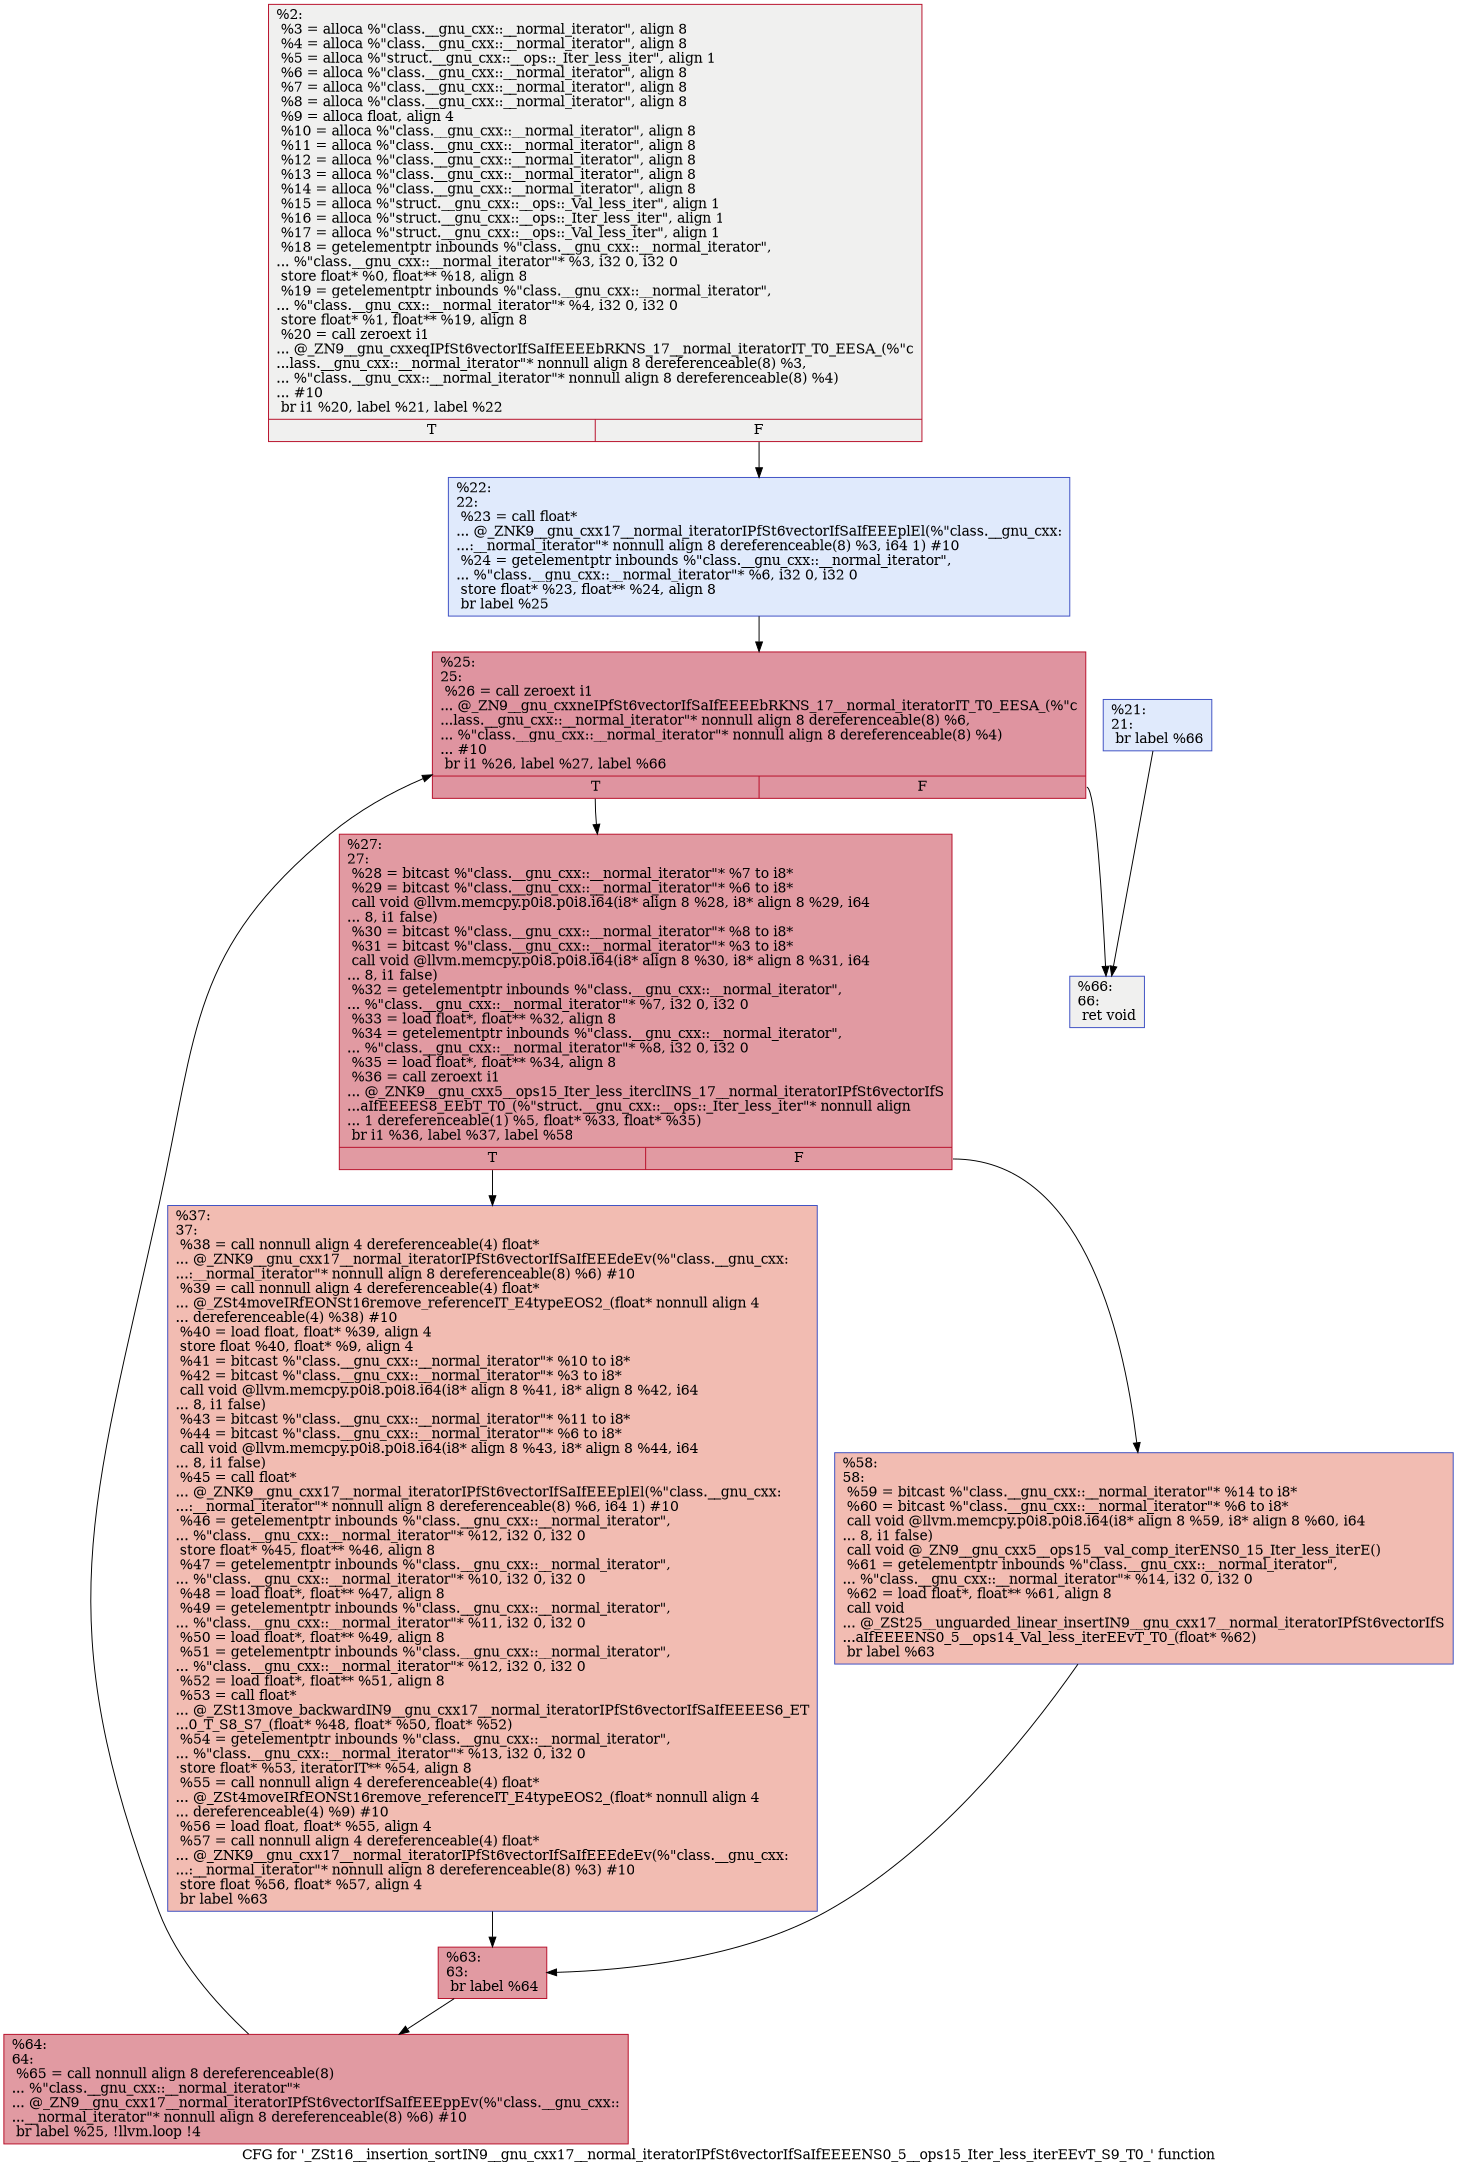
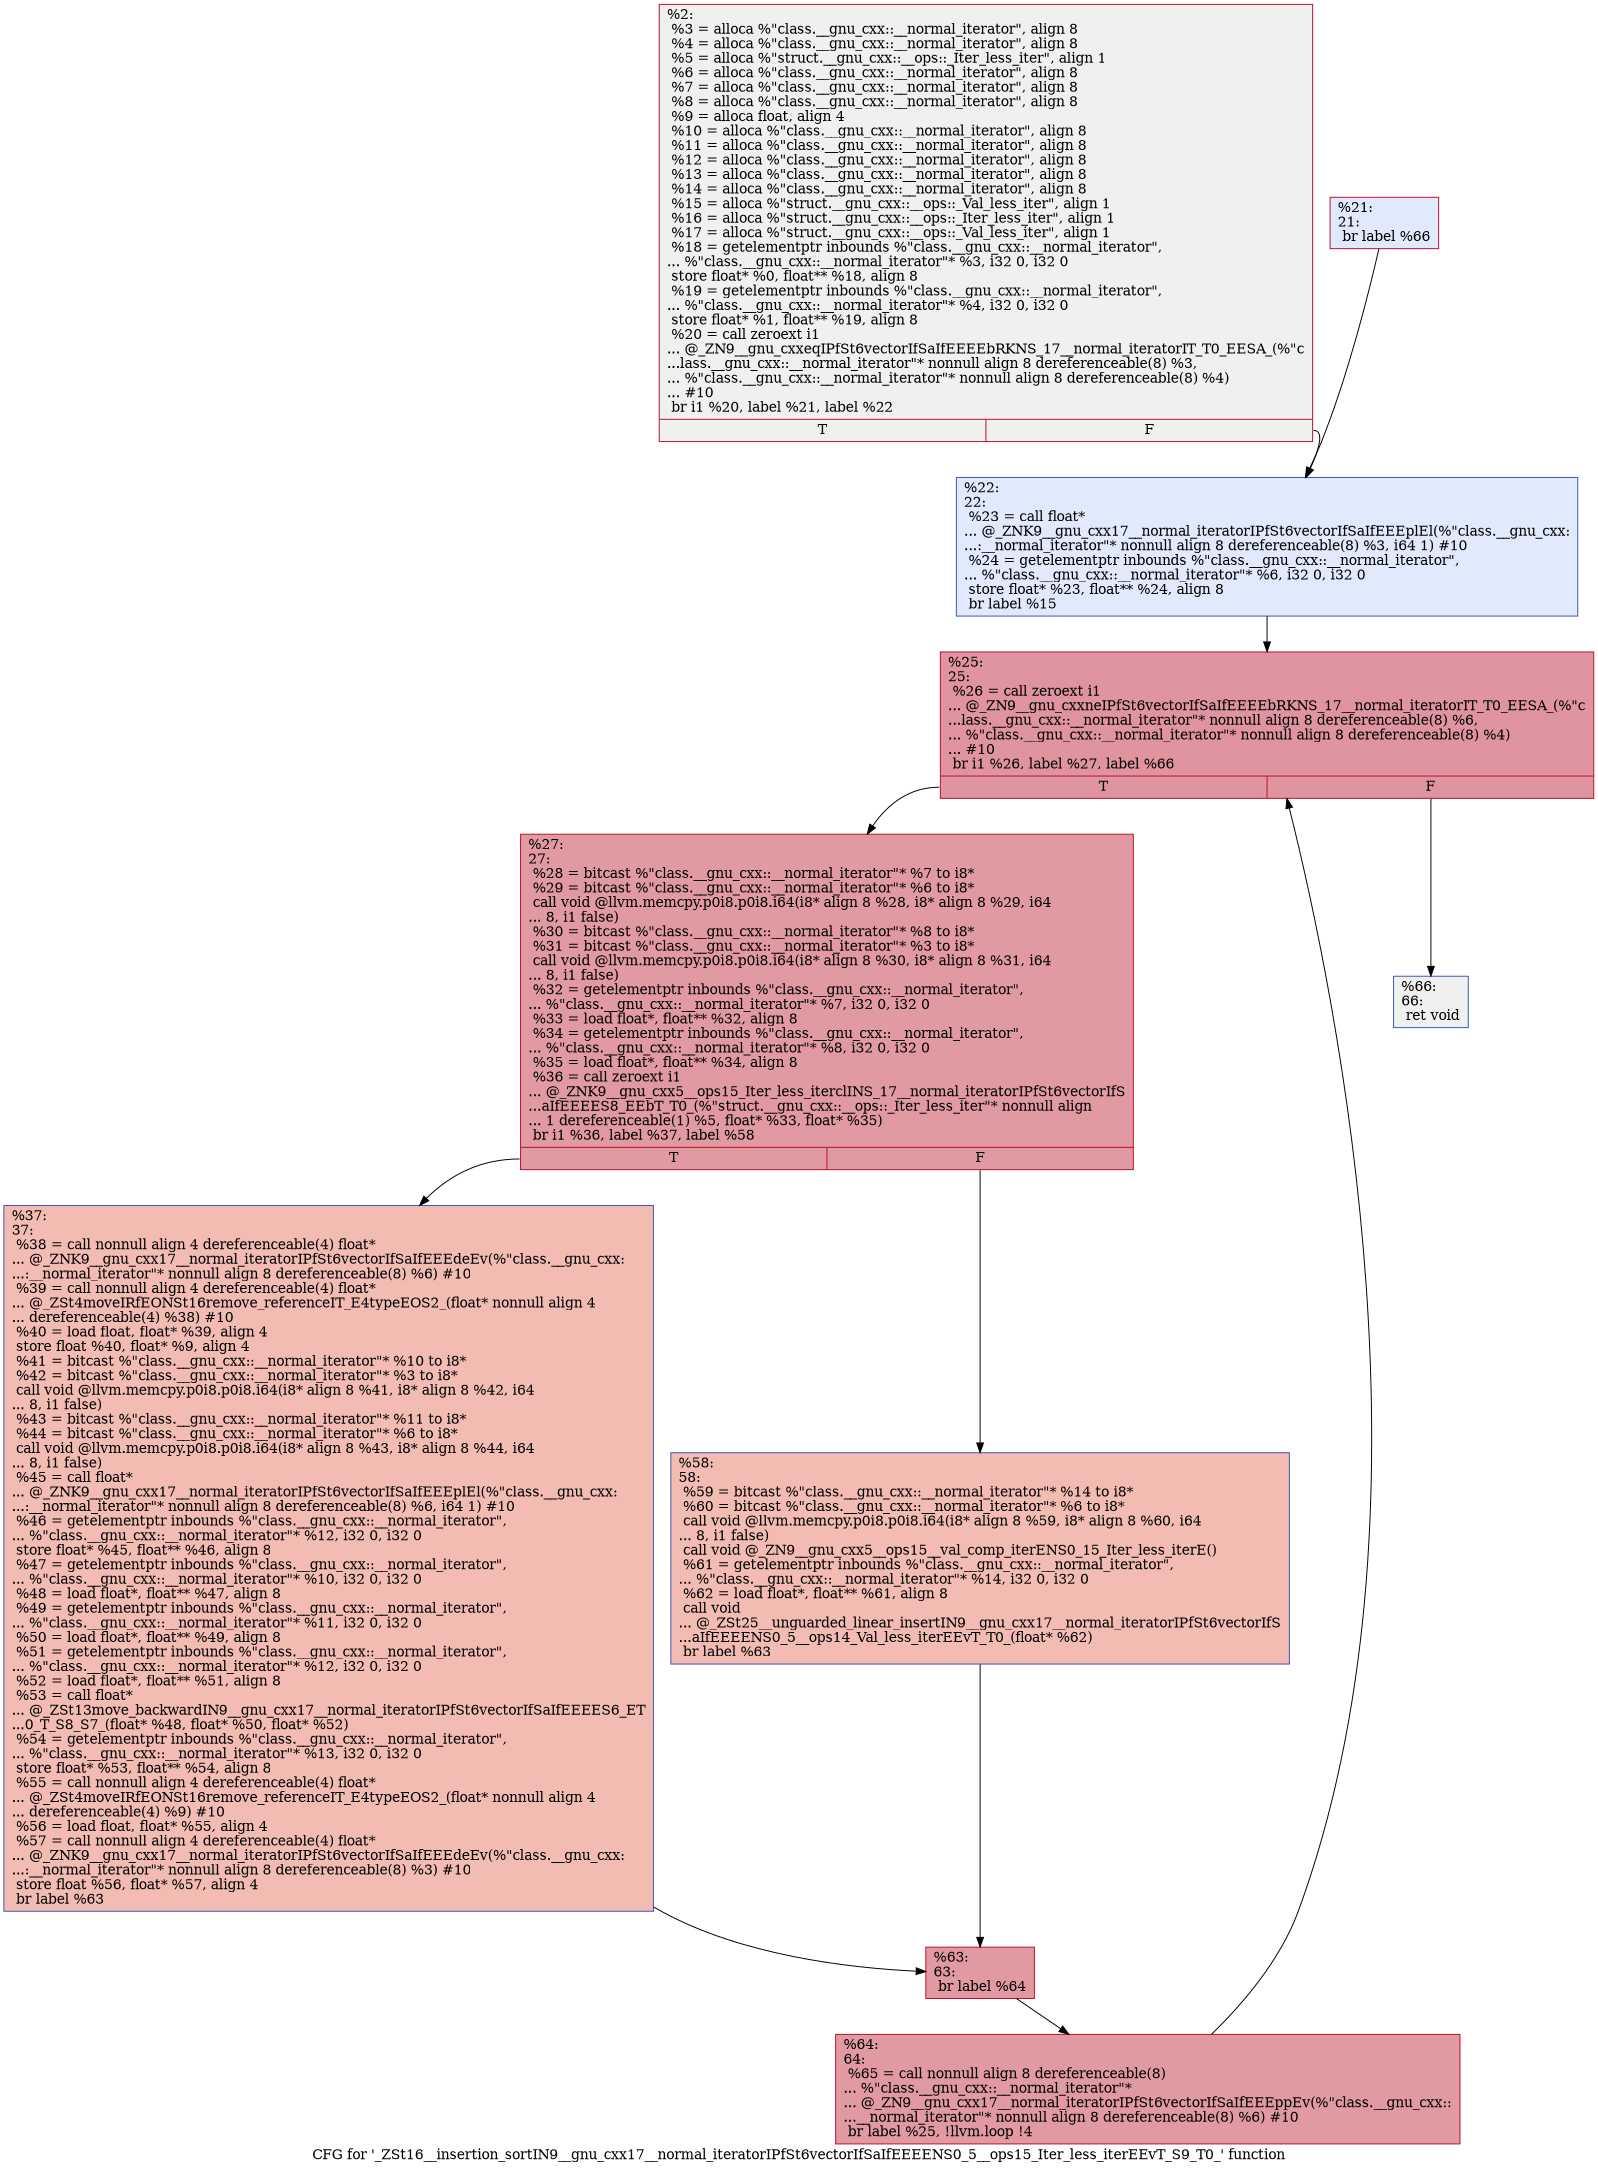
(503, 604) -> (1011, 604)
(1158, 725) -> (1384, 223)
(1133, 859) -> (1350, 360)
(324, 1769) -> (142, 1769)
